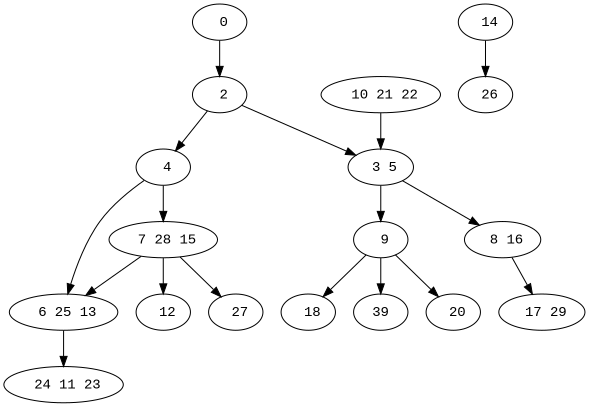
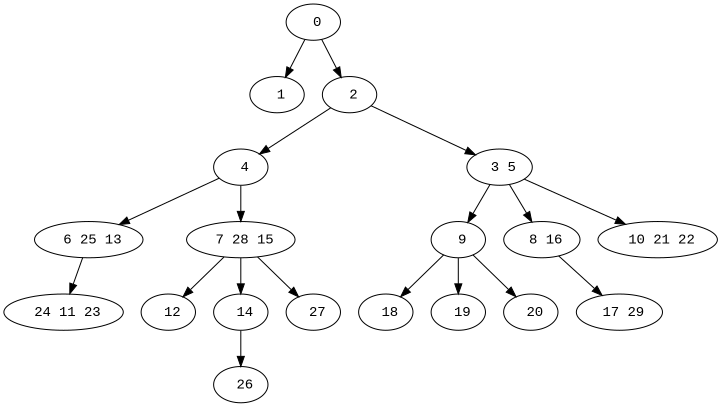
none -> (277, 95)
(381, 126) -> (570, 200)
(118, 273) -> (241, 271)
(381, 312) -> (458, 312)
